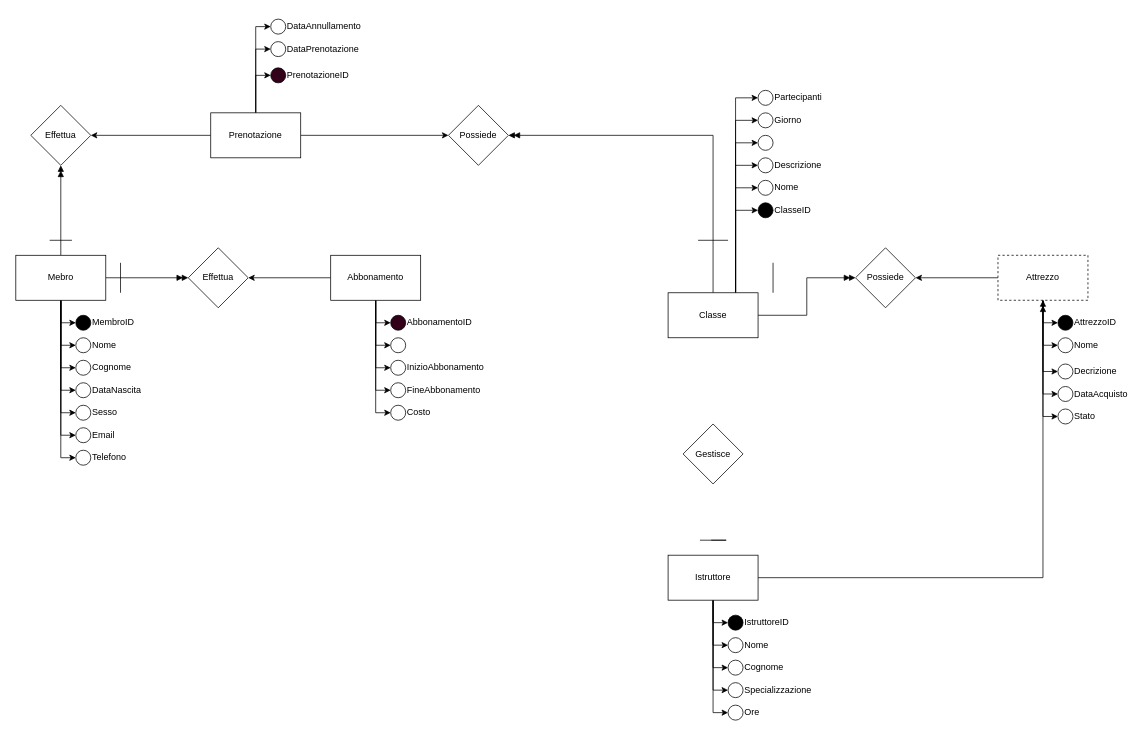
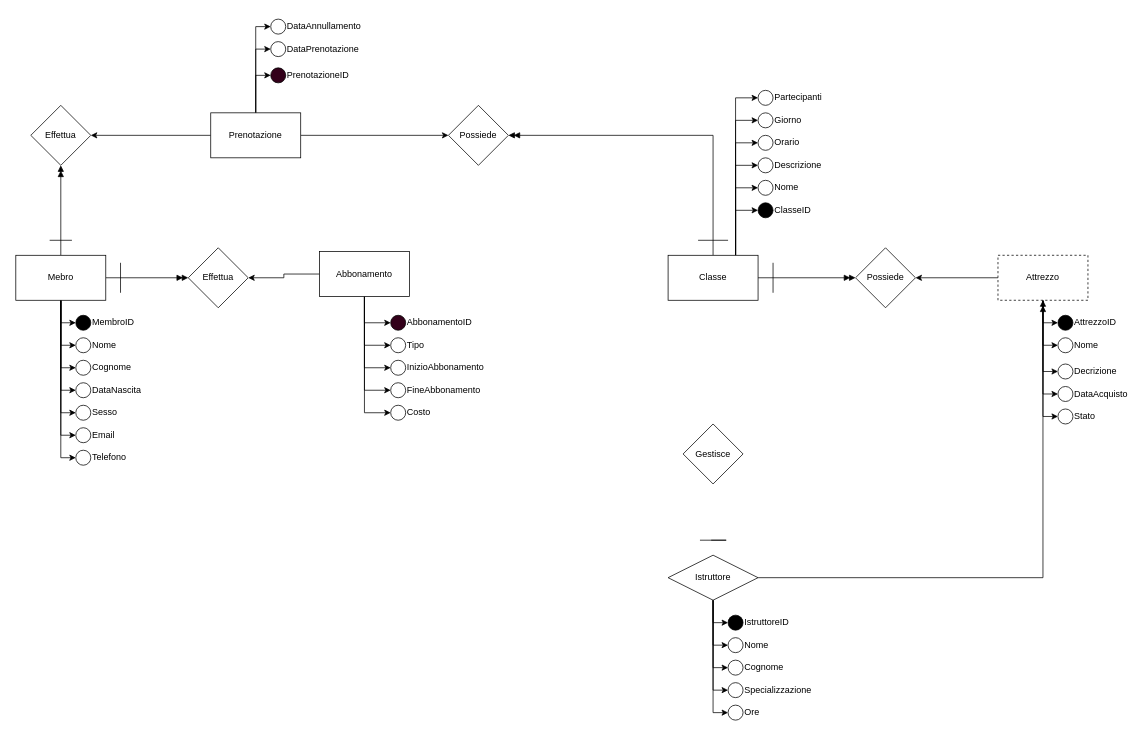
none -> (799, 143)
(375, 278) -> (364, 274)
(713, 315) -> (713, 278)
none -> (420, 345)
(713, 578) -> (713, 578)
